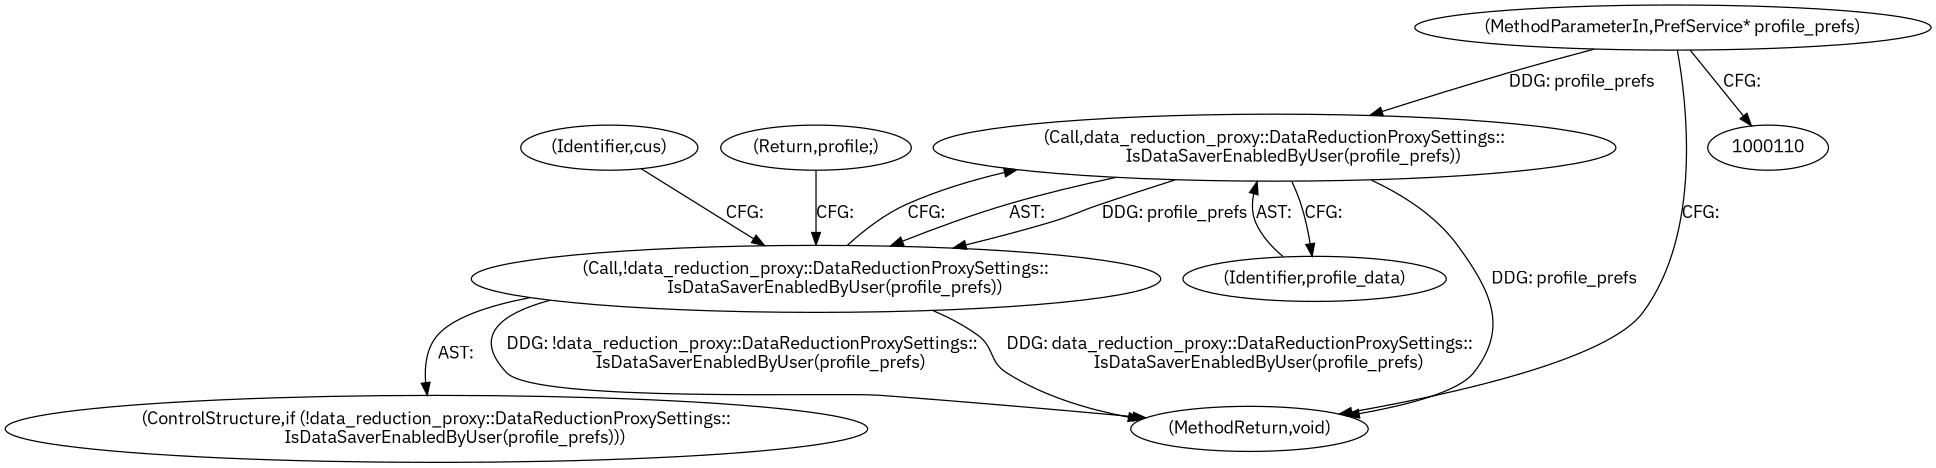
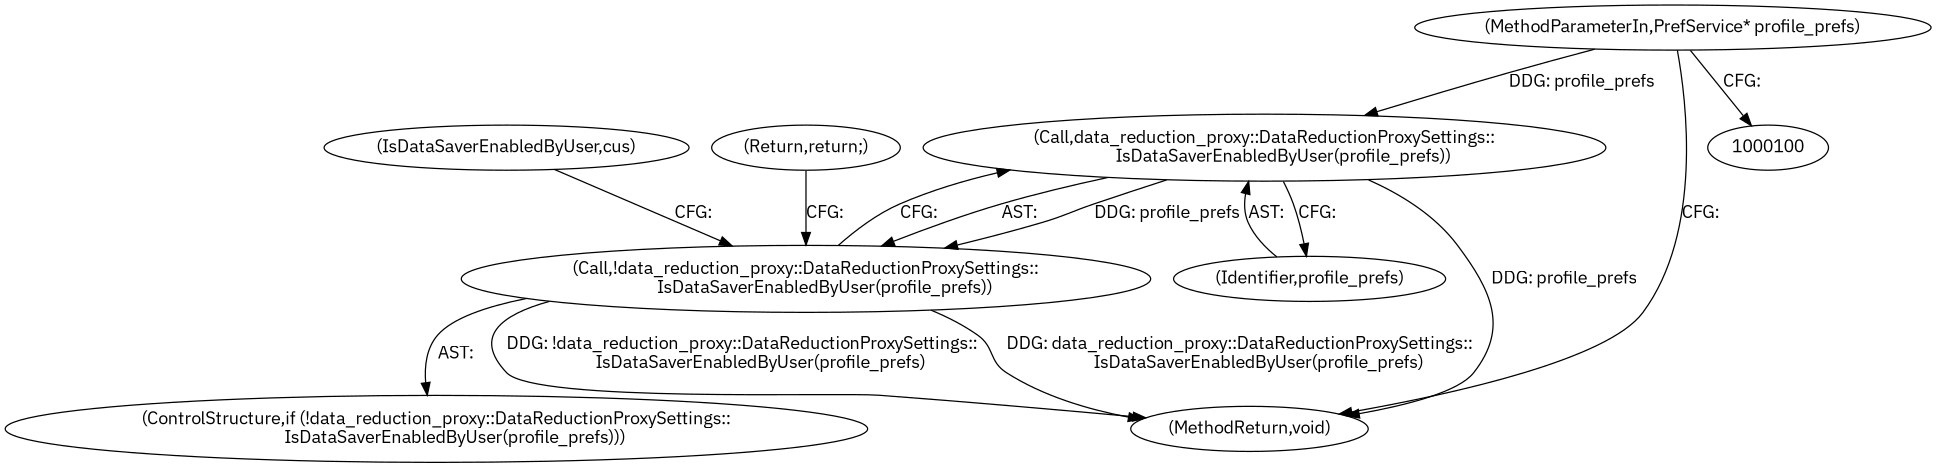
(609, 148) -> (507, 148)
(816, 148) -> (806, 148)
(1768, 148) -> (1768, 148)
(1315, 279) -> (1310, 279)
